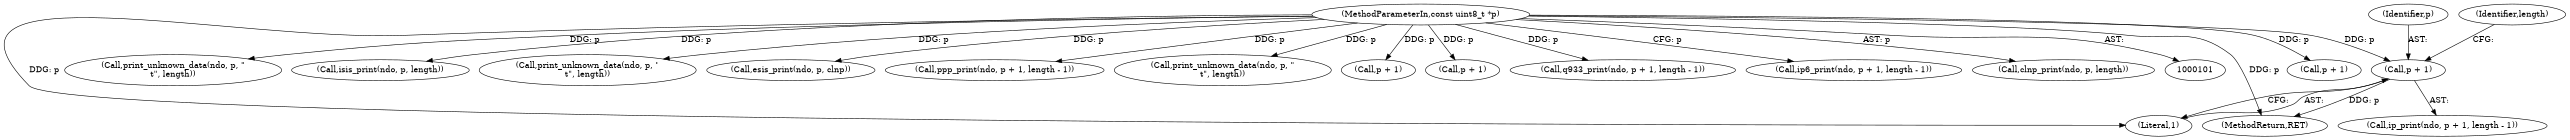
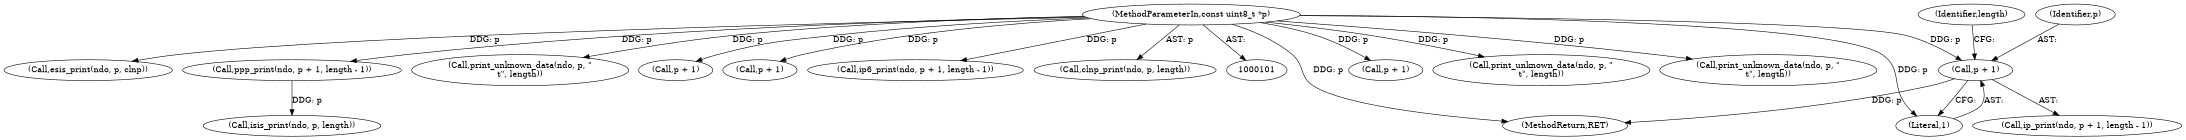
(739, 32) -> (292, 95)
(1668, 40) -> (1102, 40)
(1623, 70) -> none
